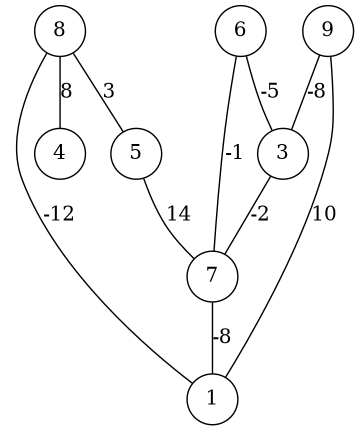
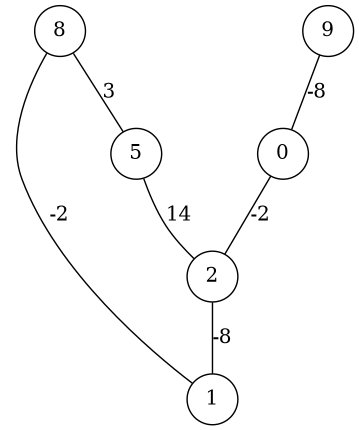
(241, 31) -> none
(60, 154) -> none
(283, 154) -> (283, 154)
(59, 215) -> (59, 215)
(305, 224) -> none
(212, 277) -> (212, 277)
